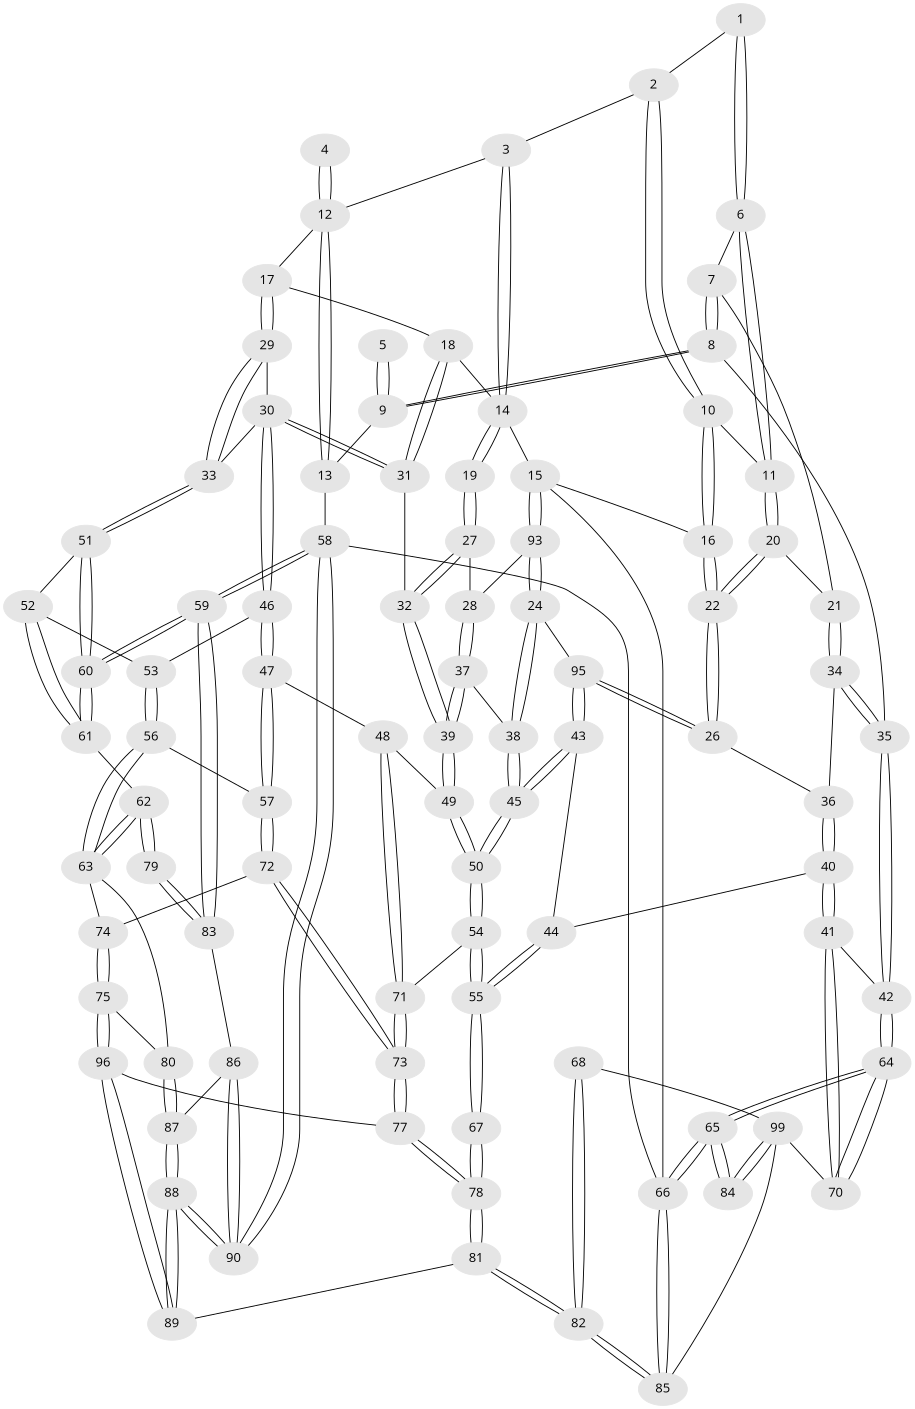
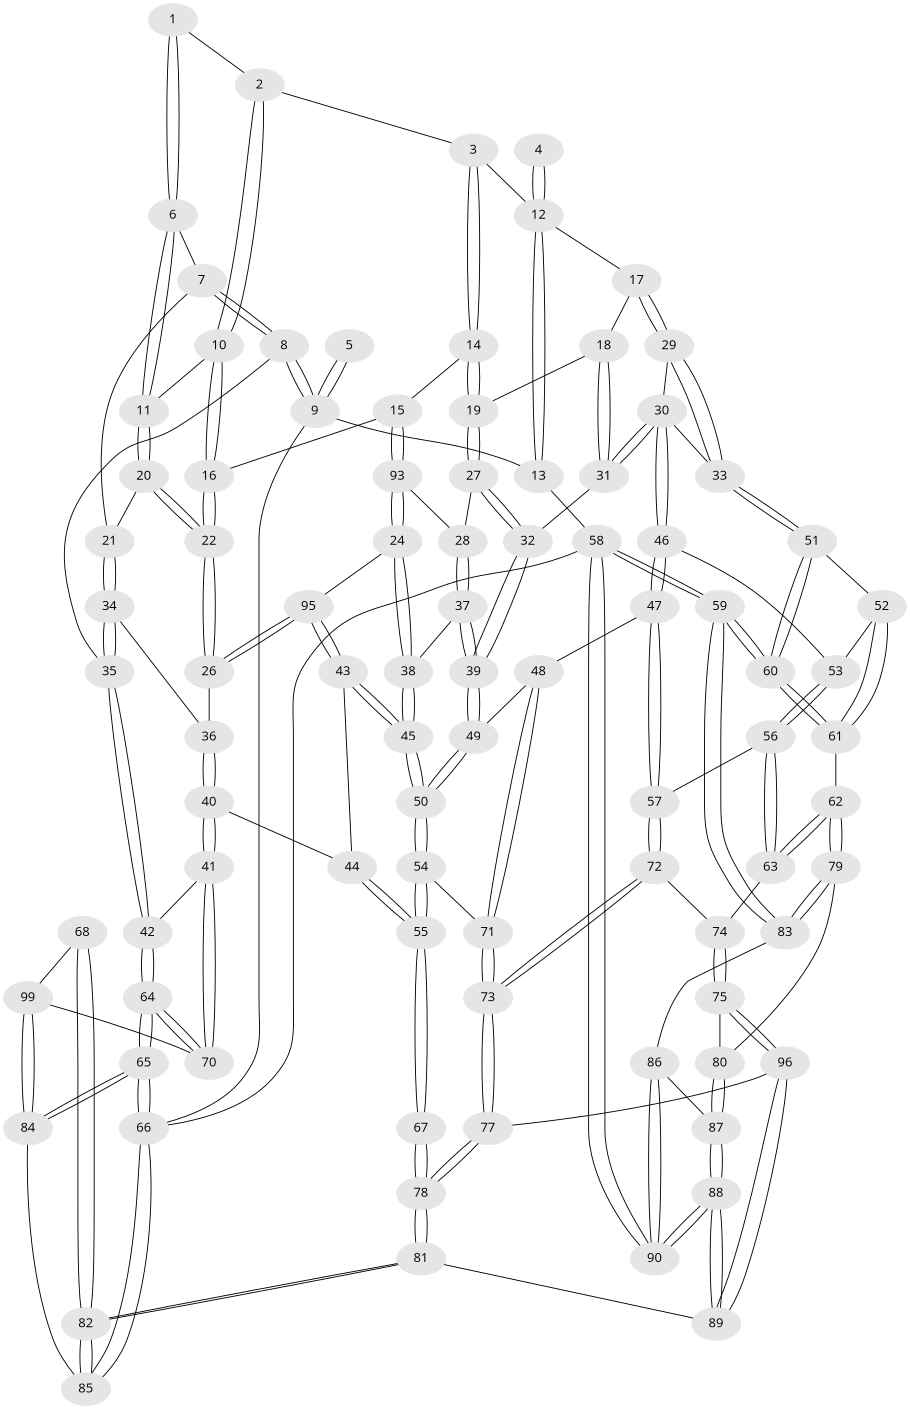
(475, 379) -> (539, 379)
(663, 814) -> (259, 793)
(152, 956) -> (801, 976)
(736, 1265) -> (35, 1264)
